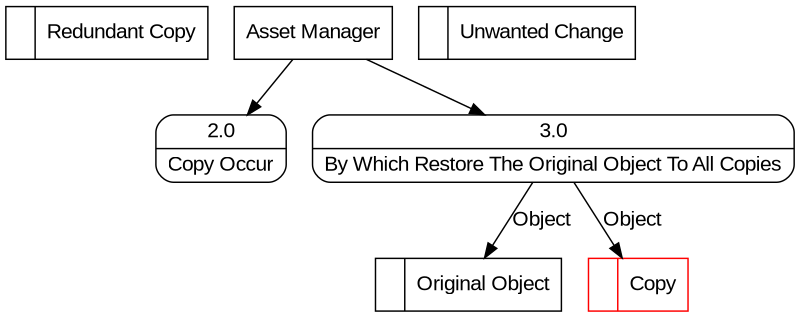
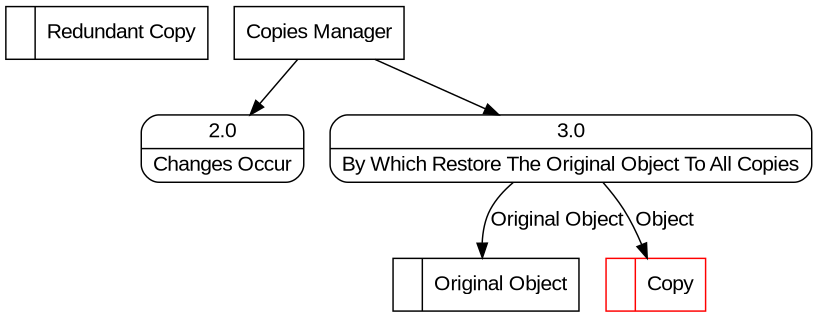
(313, 33) -> (319, 33)
(527, 33) -> none
(221, 165) -> (223, 165)
(542, 220) -> (557, 220)
